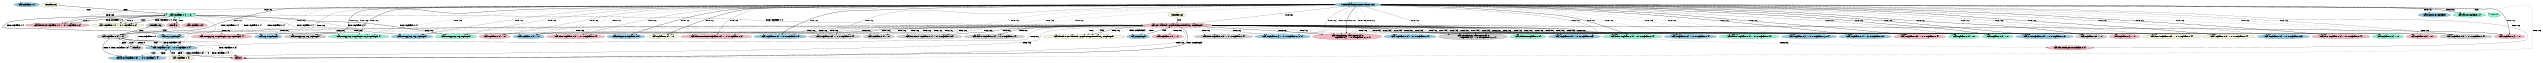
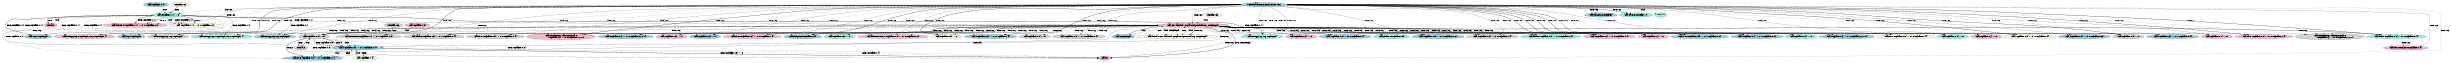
none -> (1817, 10)
(1289, 15) -> (1198, 15)
(1590, 20) -> (2190, 20)
